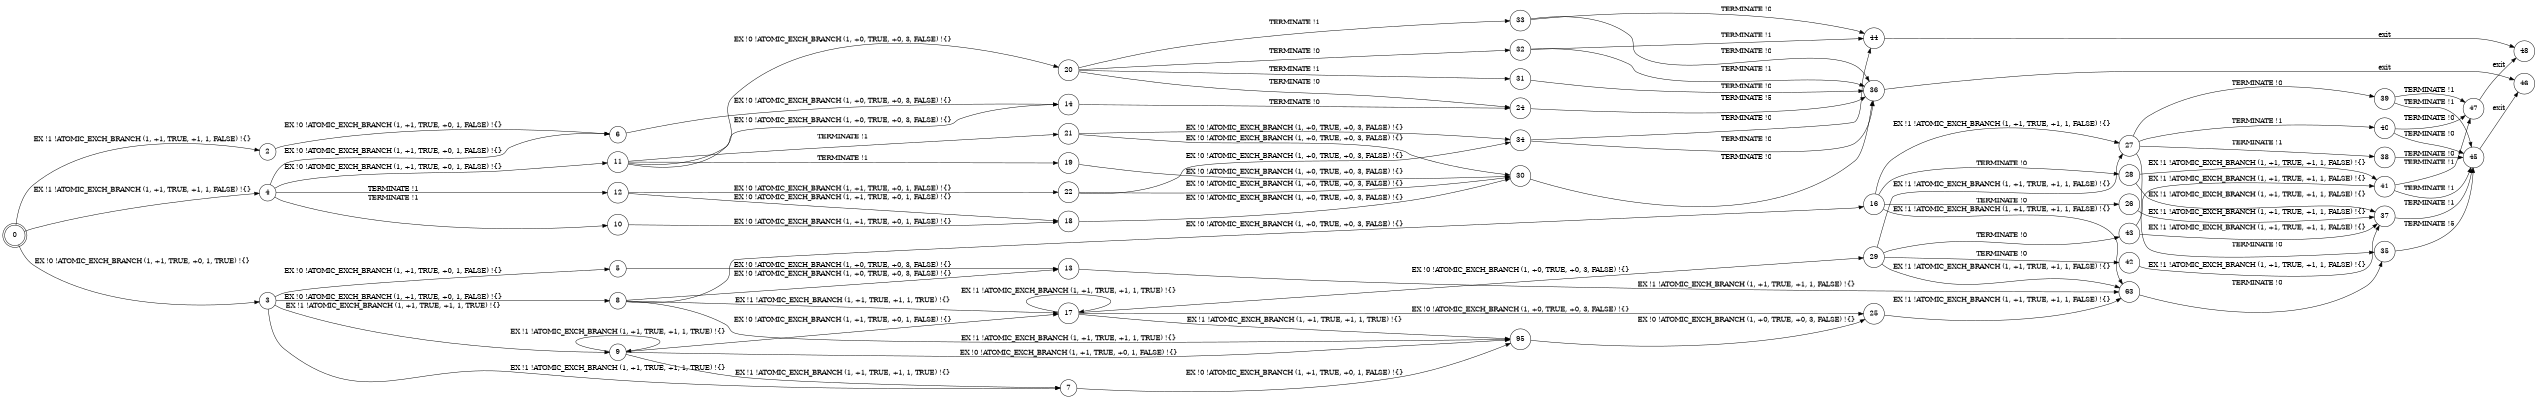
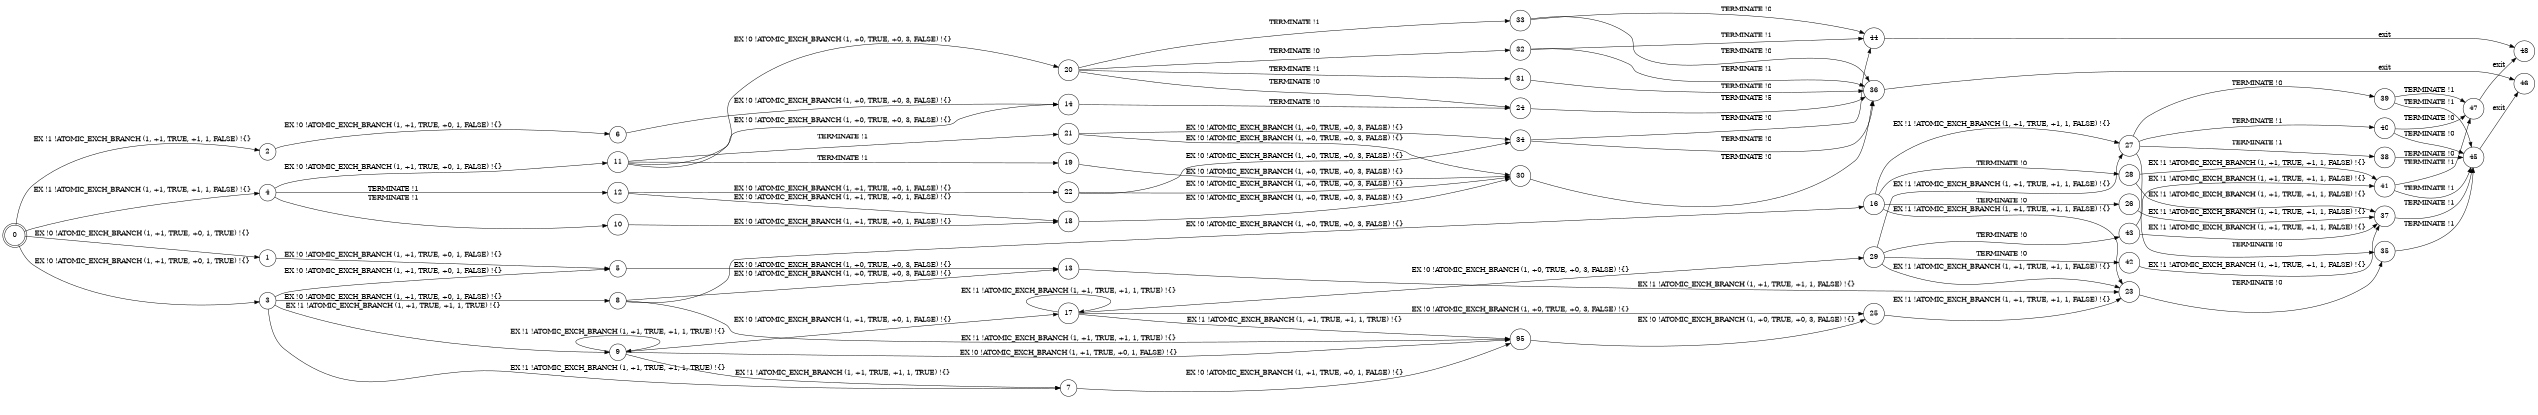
(434, 158) -> none
(2429, 224) -> (2429, 224)
none -> (268, 258)
(2129, 292) -> (2129, 292)
(840, 307) -> none
